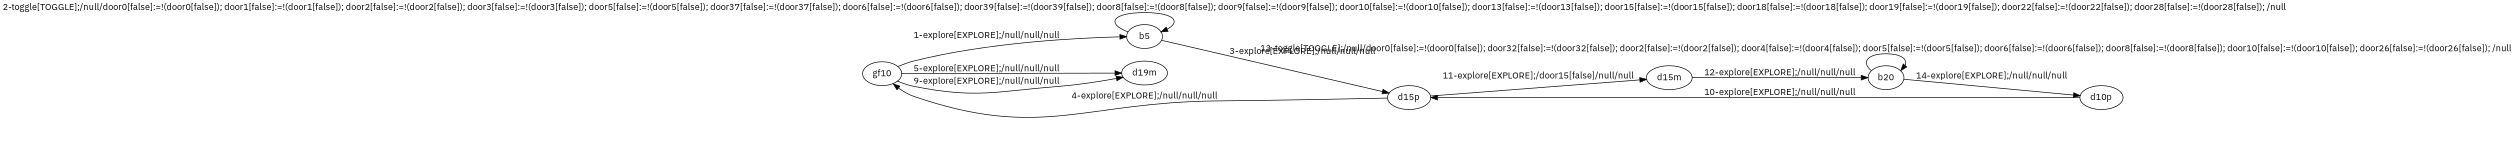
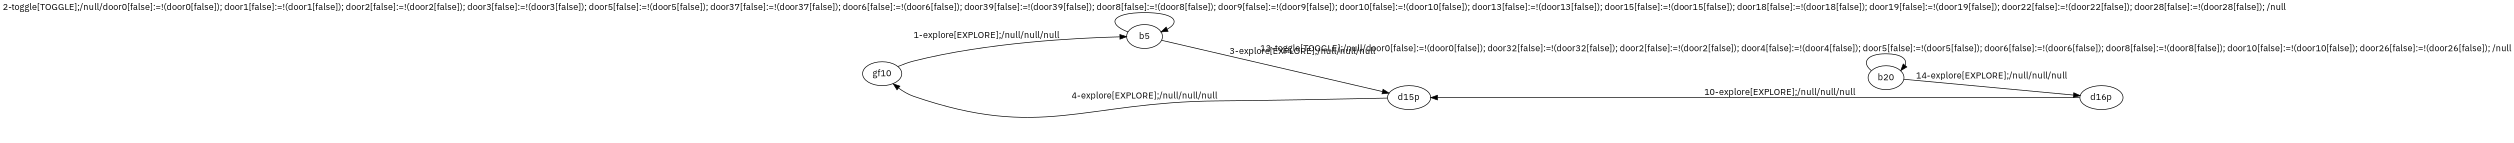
(1145, 73) -> none
(1669, 78) -> none
(2101, 98) -> (2101, 98)
